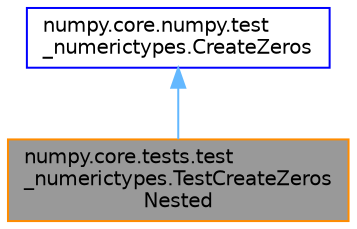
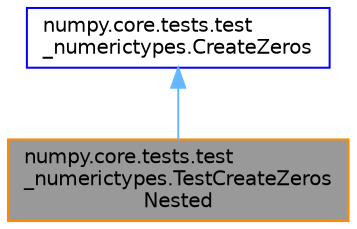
(178, 38) -> (178, 38)
